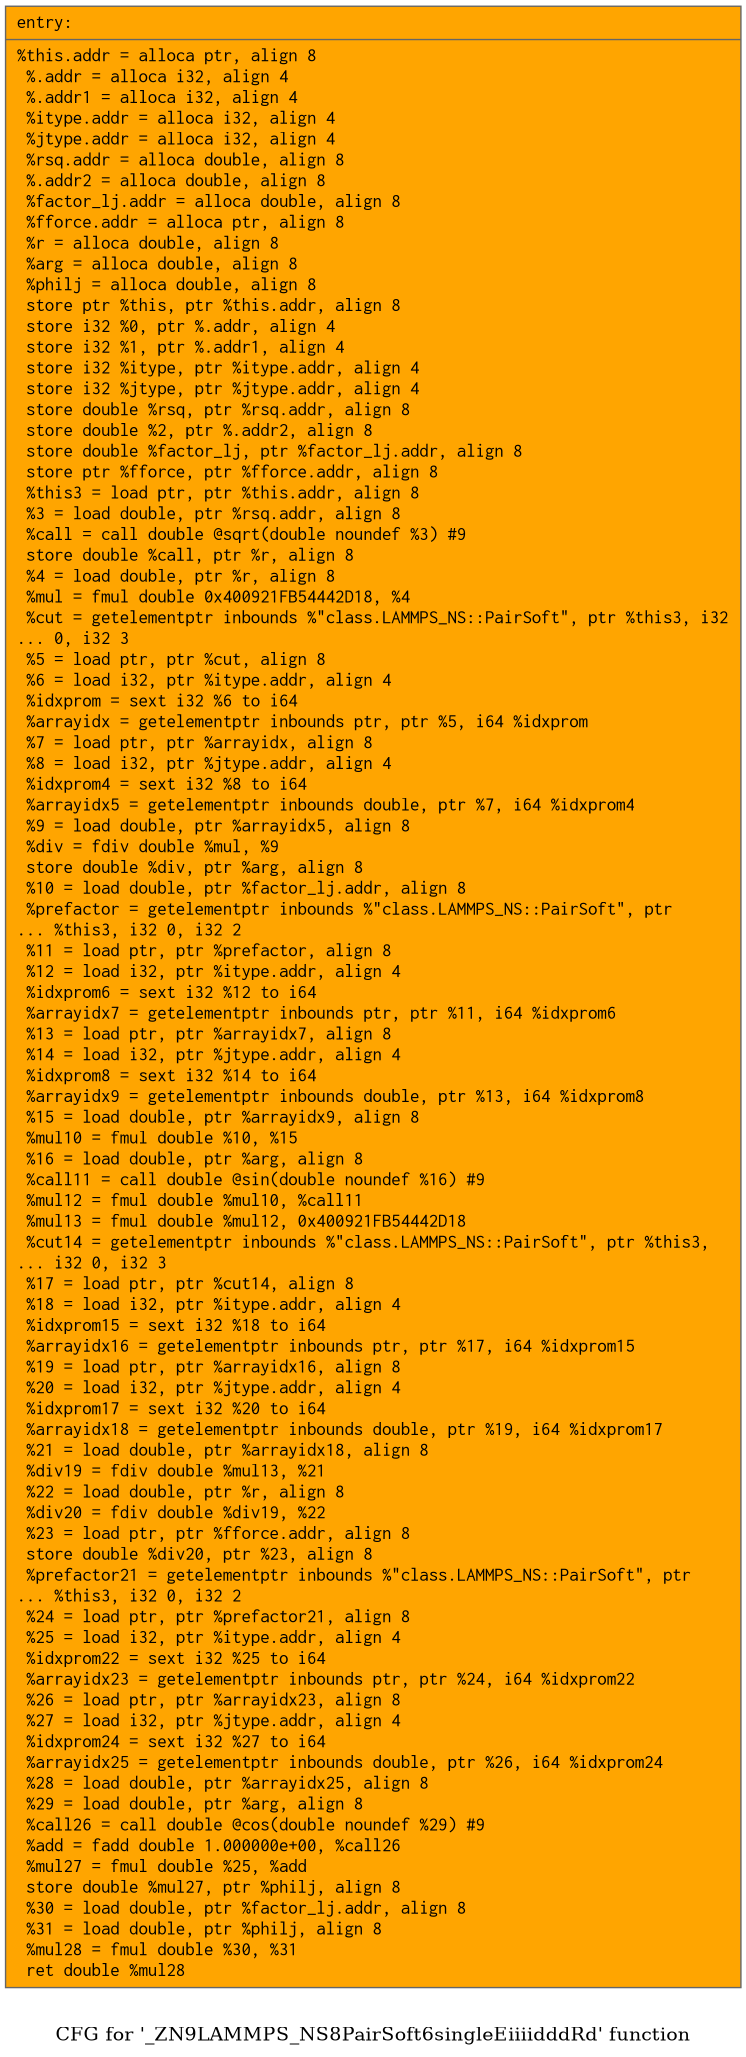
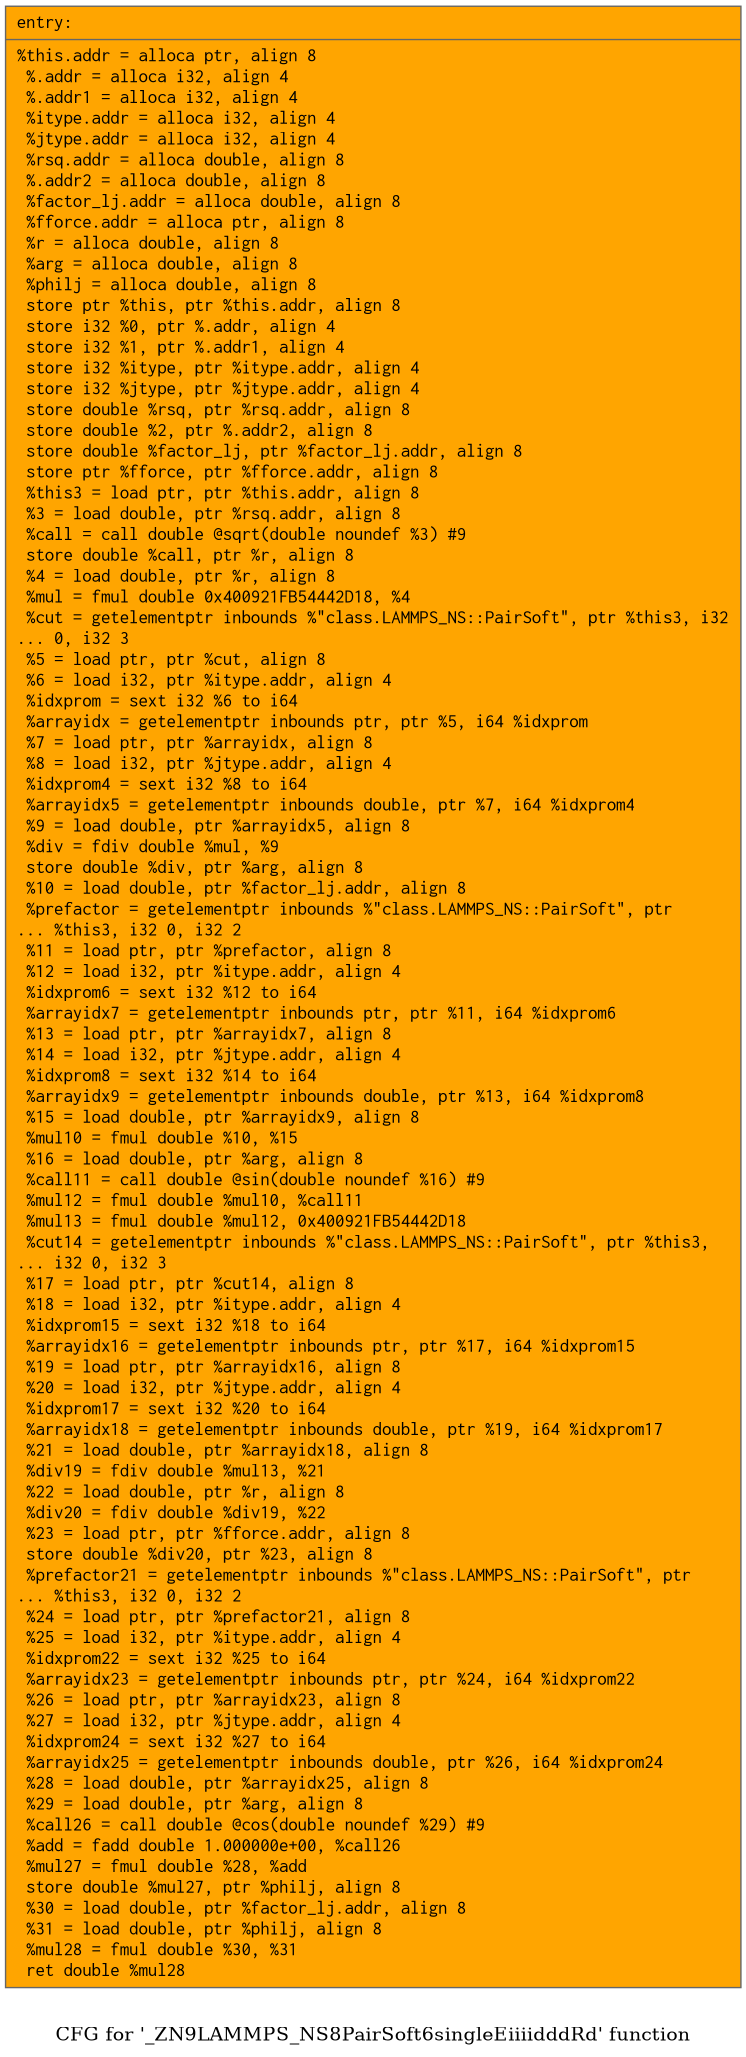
(162, 1866) -> (162, 1866)
